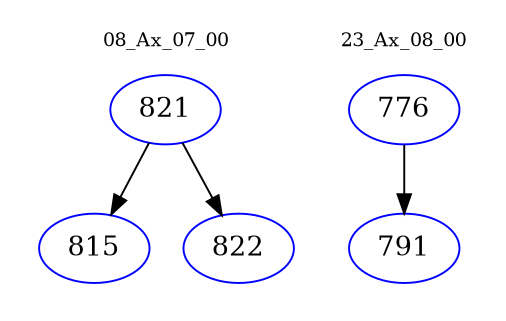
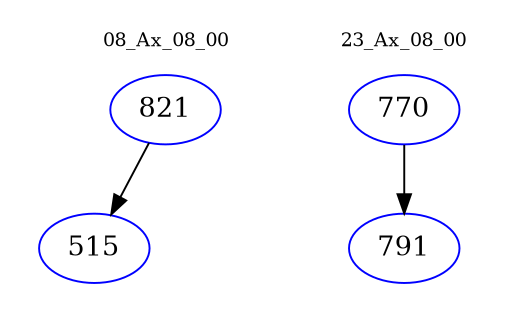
(167, 41) -> (167, 41)
(404, 110) -> (404, 110)
(94, 248) -> (94, 248)
(239, 248) -> none
